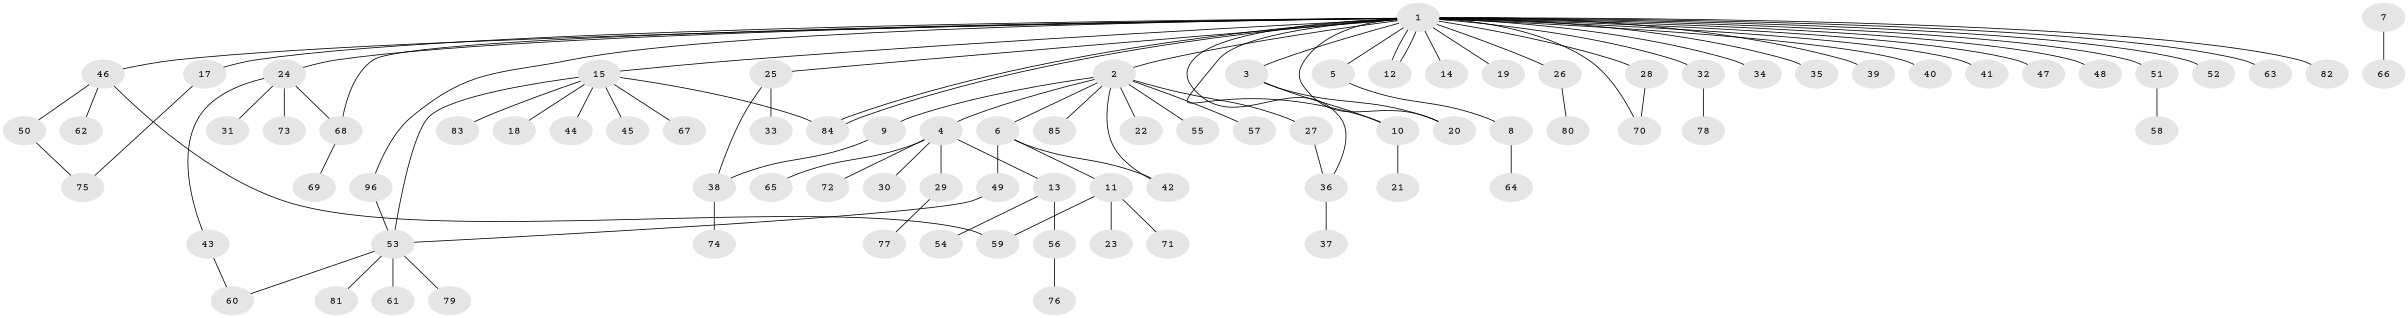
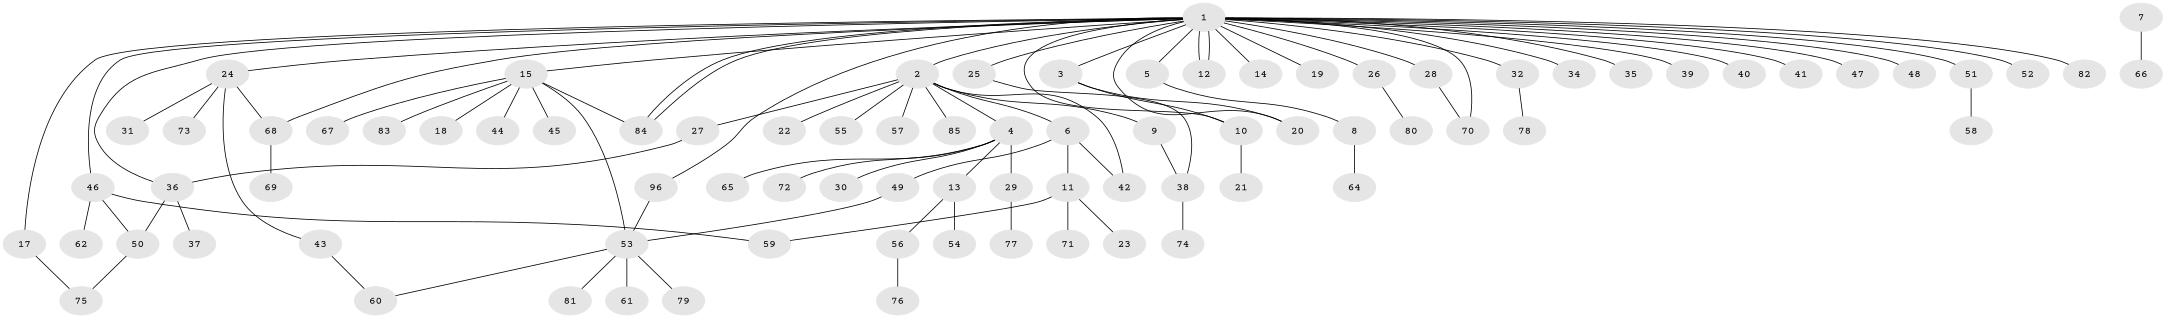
(2270, 74) -> none
(771, 131) -> none
none -> (155, 216)
